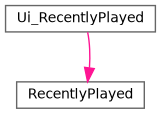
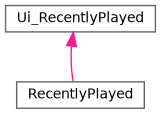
(90, 50) -> (71, 64)
